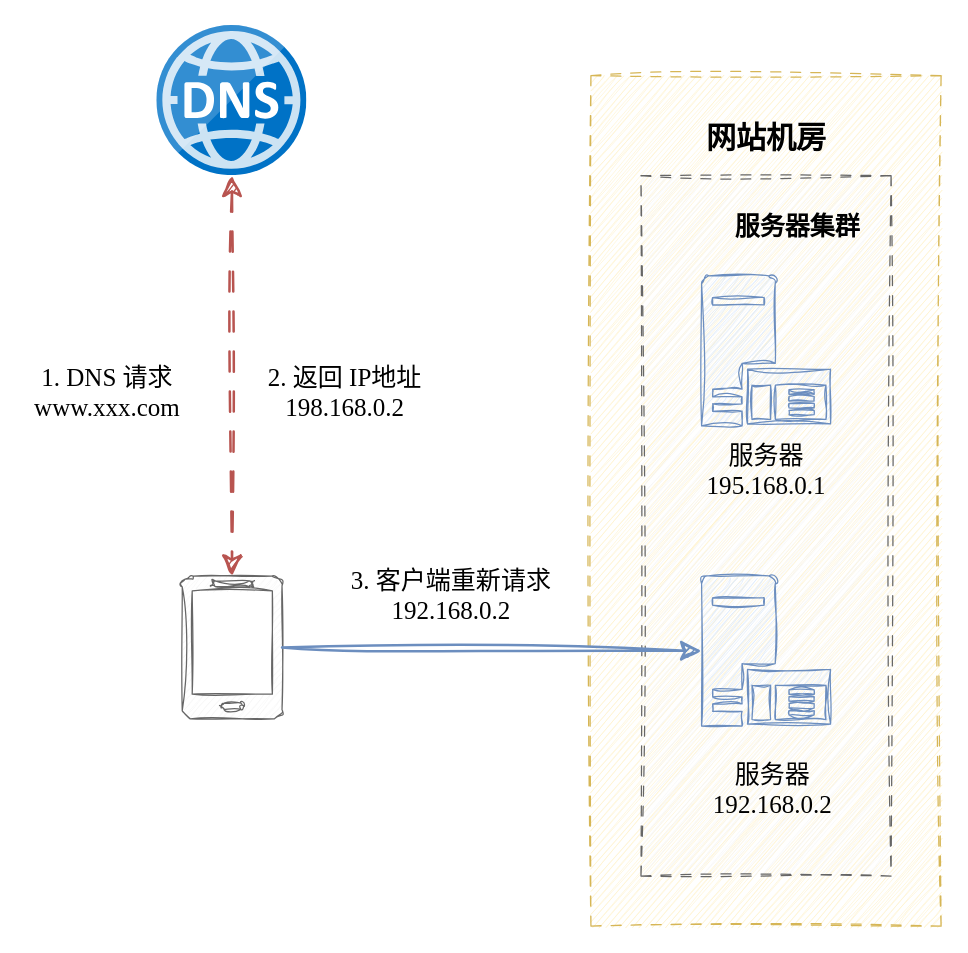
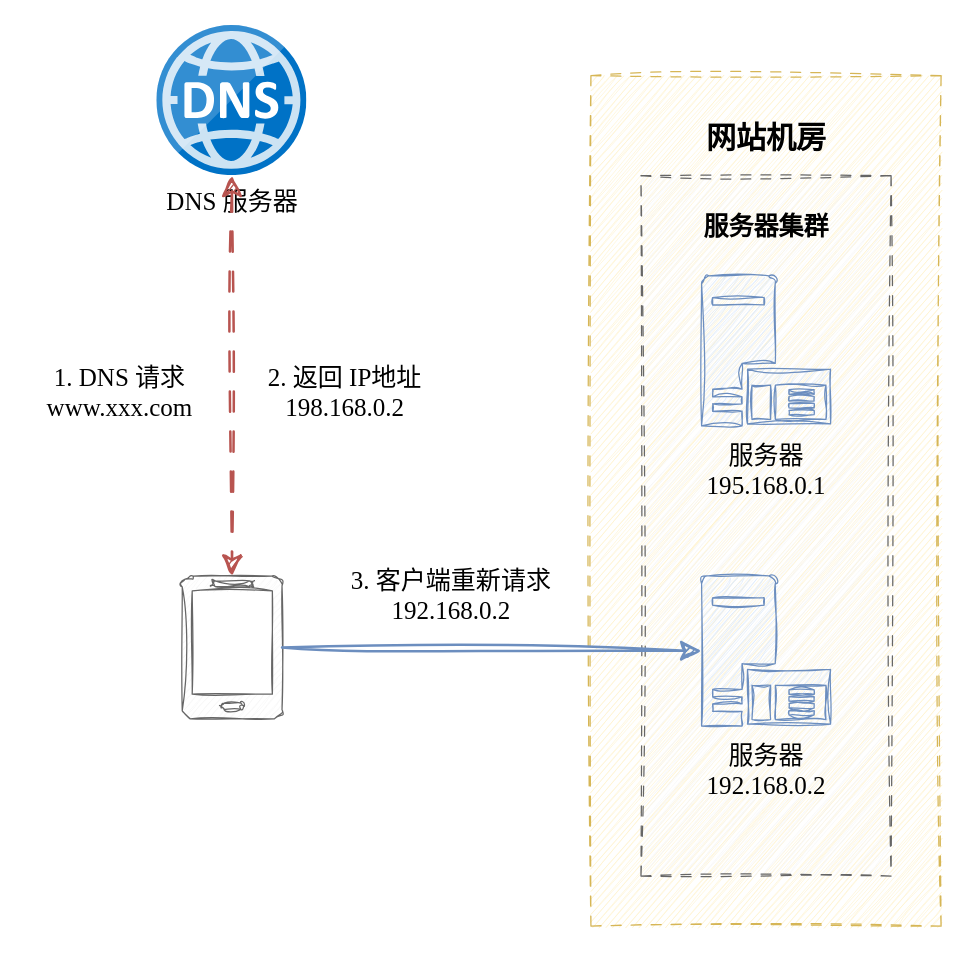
none -> (232, 201)
(797, 226) -> (766, 226)
(107, 391) -> (119, 391)
(772, 788) -> (766, 769)
